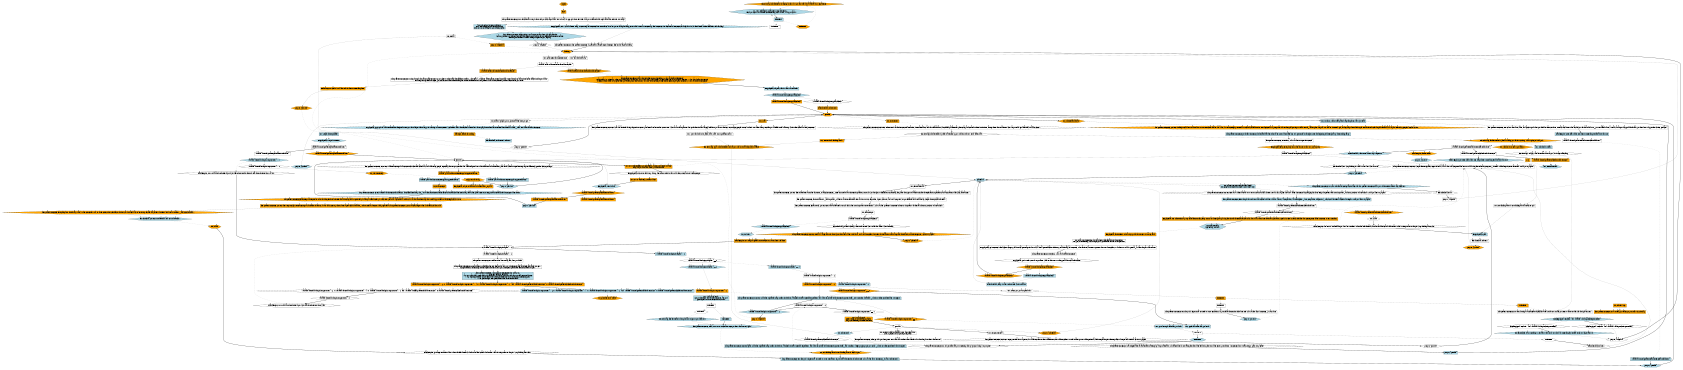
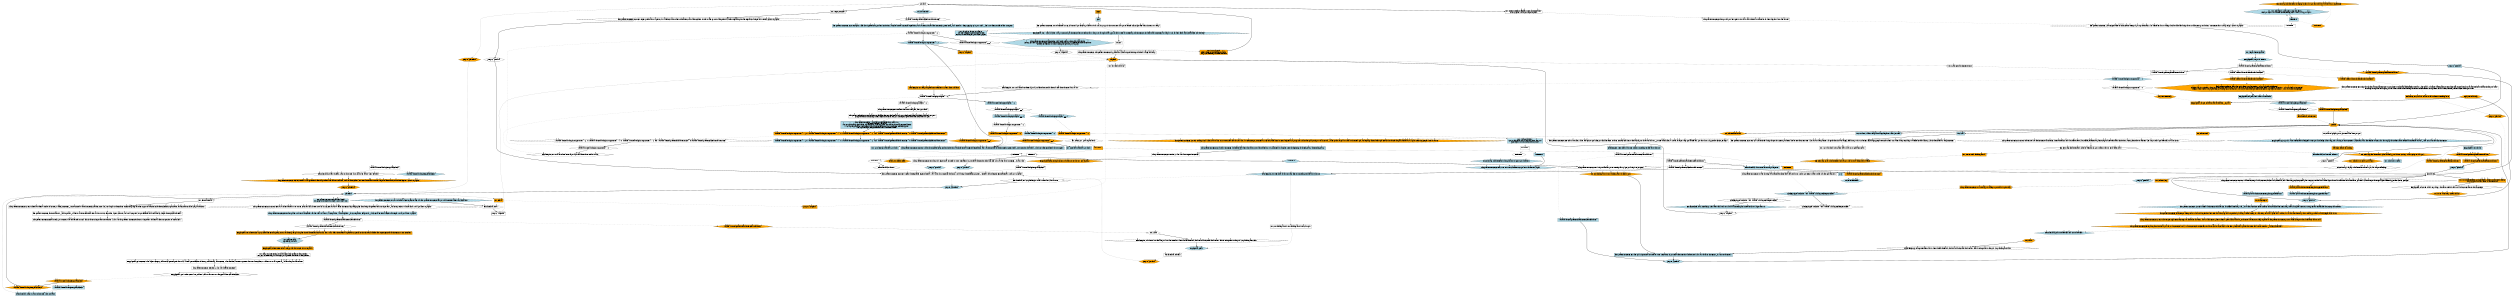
(564, 4) -> (1098, 12)
(564, 8) -> (1098, 15)
(564, 12) -> (1098, 20)
(451, 36) -> (499, 200)
none -> (1119, 43)
(567, 52) -> (1113, 60)
(782, 89) -> (2255, 97)
(828, 111) -> (2321, 121)
(763, 121) -> (1961, 134)
(1071, 121) -> (1733, 134)
(329, 137) -> (2255, 56)
(542, 151) -> (424, 195)
(1365, 154) -> (1762, 168)
(1421, 154) -> (897, 161)
(904, 159) -> (2102, 173)
(1528, 160) -> (1841, 174)
(543, 161) -> (2298, 178)
(426, 176) -> (2186, 100)
(644, 180) -> (2447, 194)
(625, 183) -> none
(951, 183) -> (279, 197)
(607, 186) -> (2473, 148)
(868, 213) -> none
(160, 219) -> (2064, 233)
(746, 234) -> none
(1480, 234) -> (1196, 248)
(608, 298) -> none
